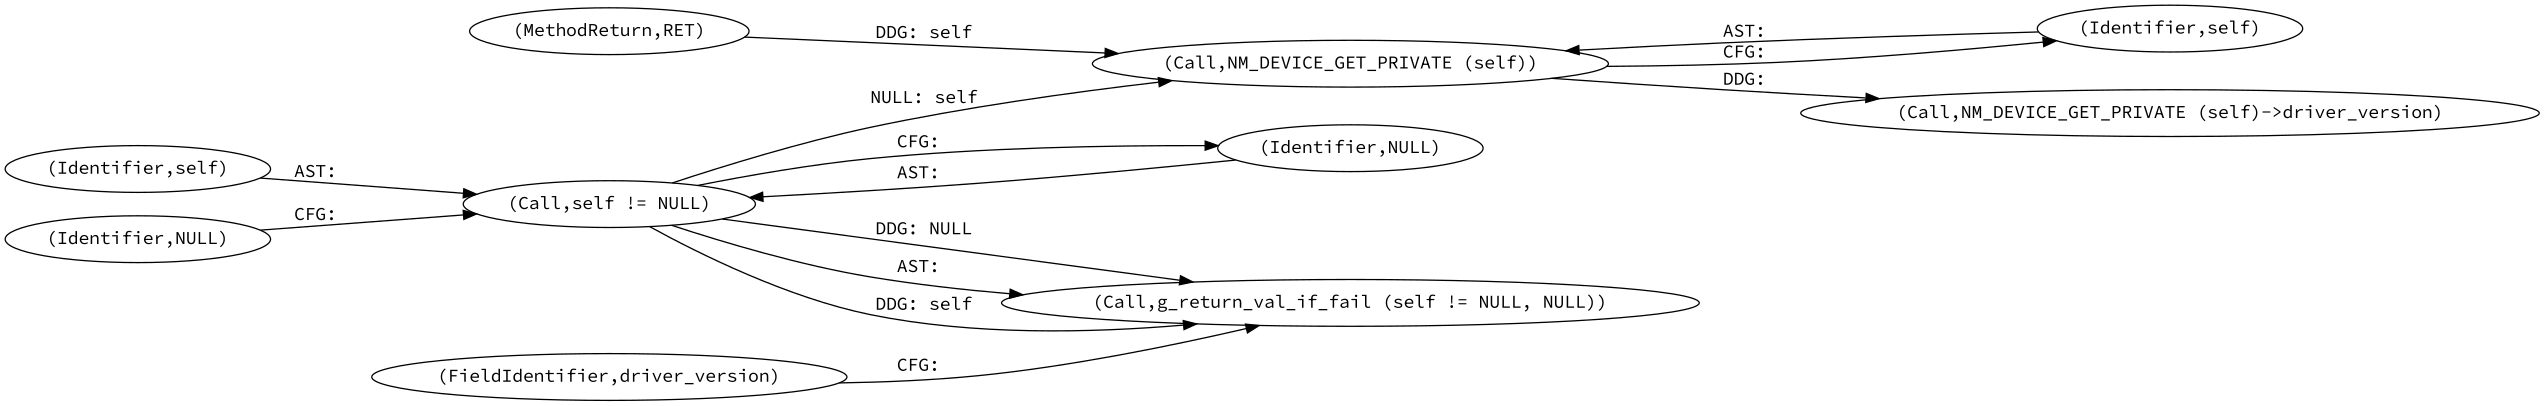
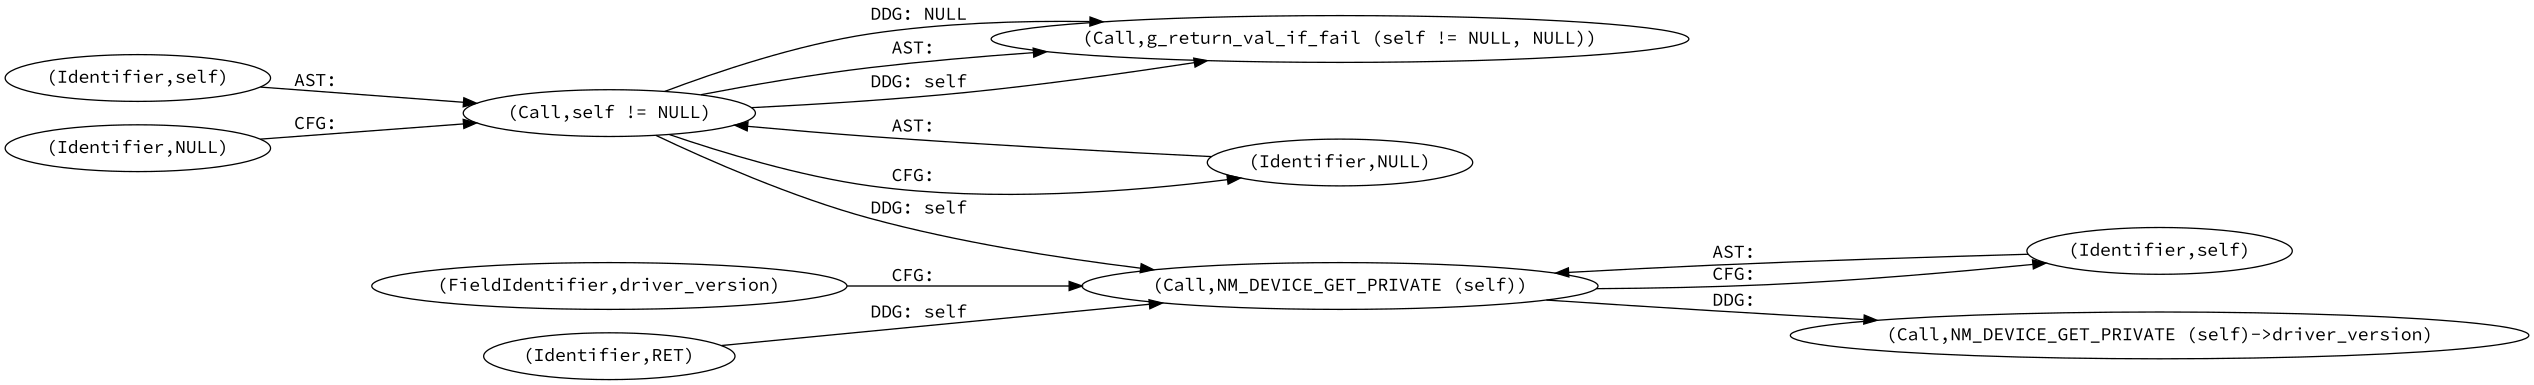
(609, 31) -> (609, 356)
(924, 98) -> (919, 209)
(1044, 367) -> (958, 286)
